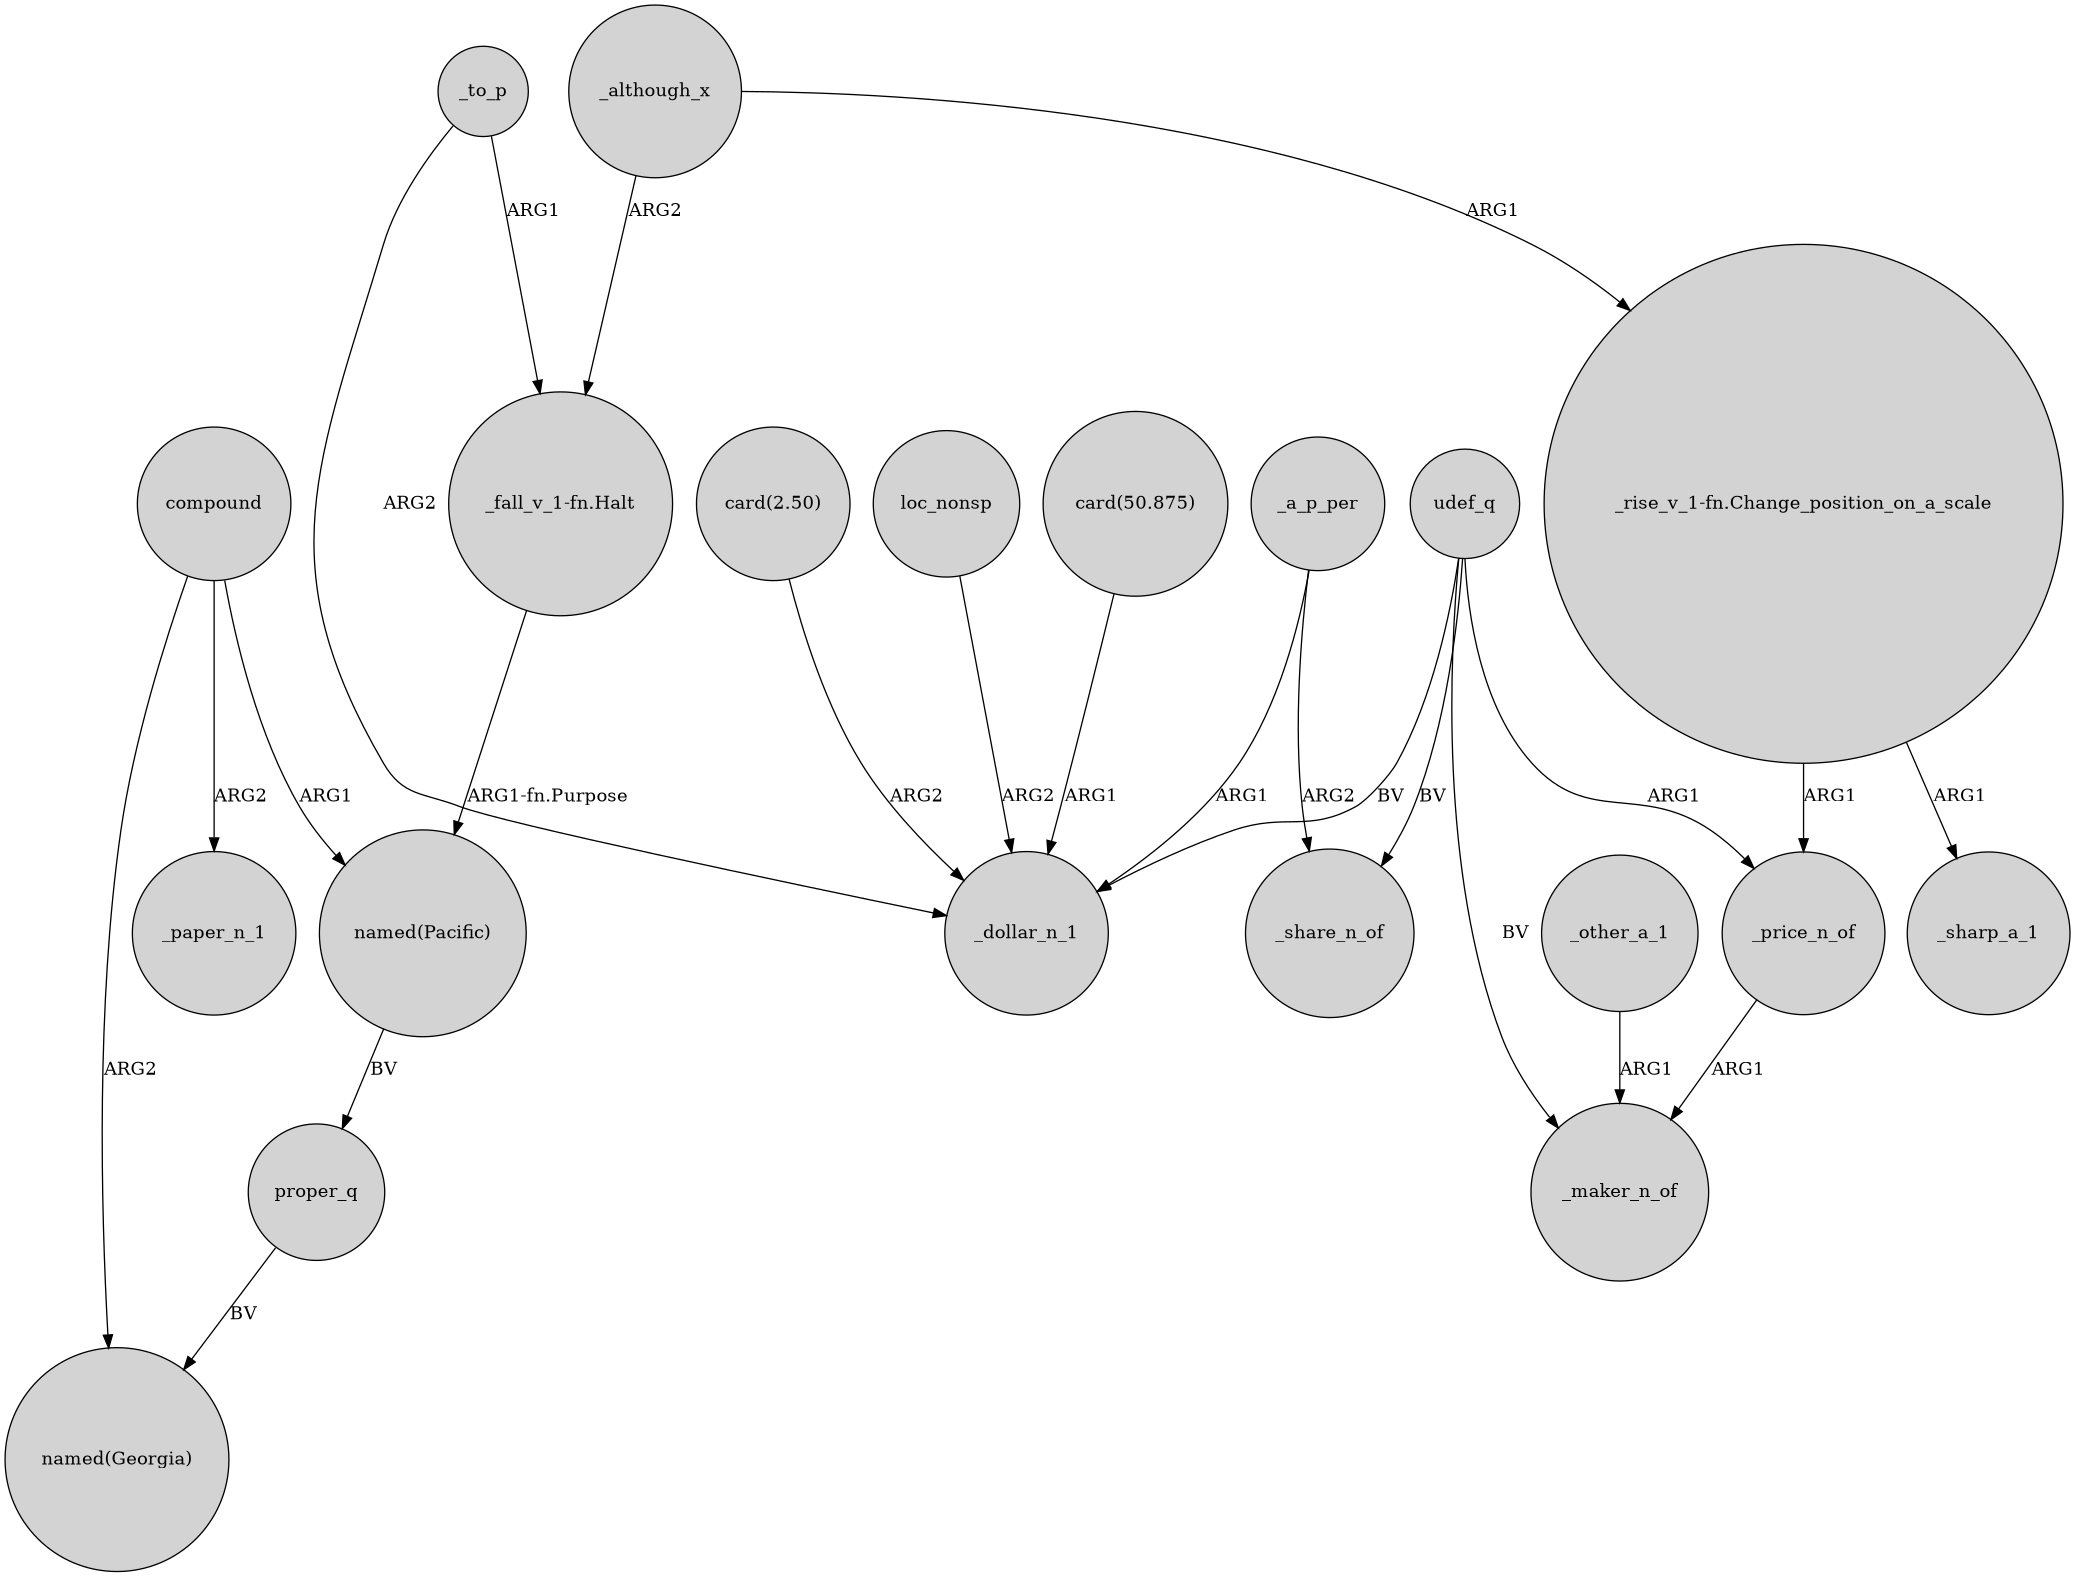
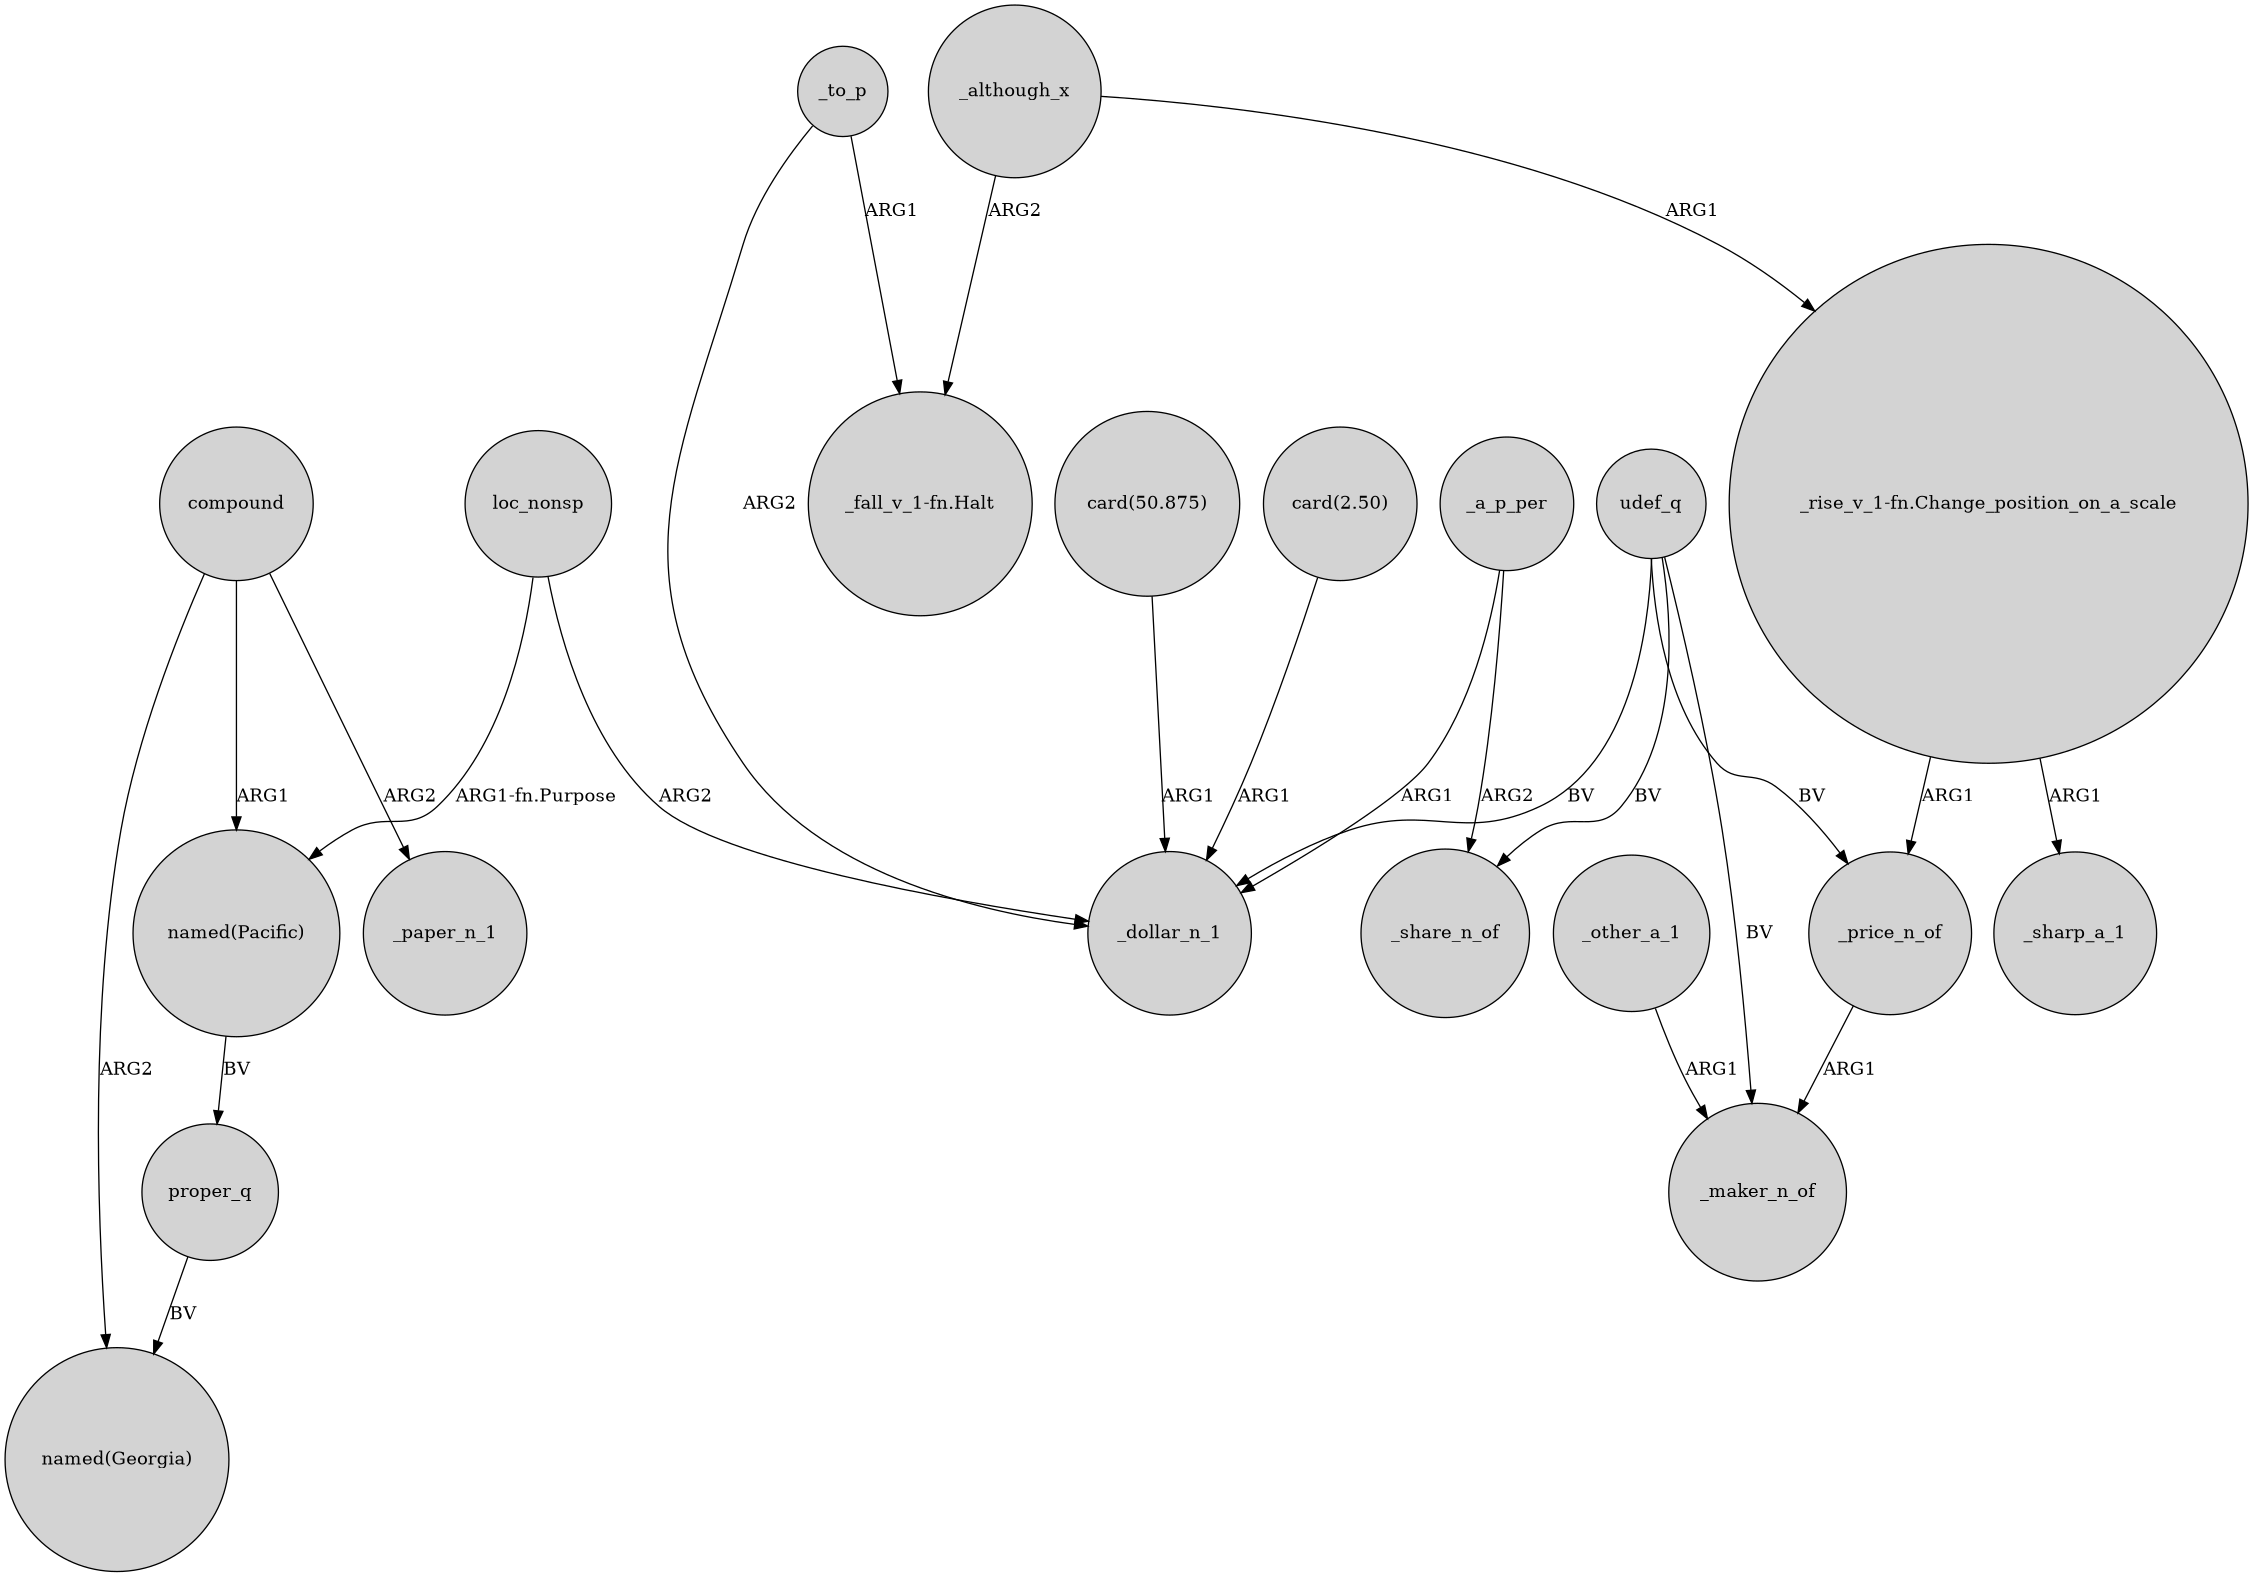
(492, 716) -> (476, 758)
(917, 797) -> (1265, 797)
(1674, 797) -> (1812, 797)
